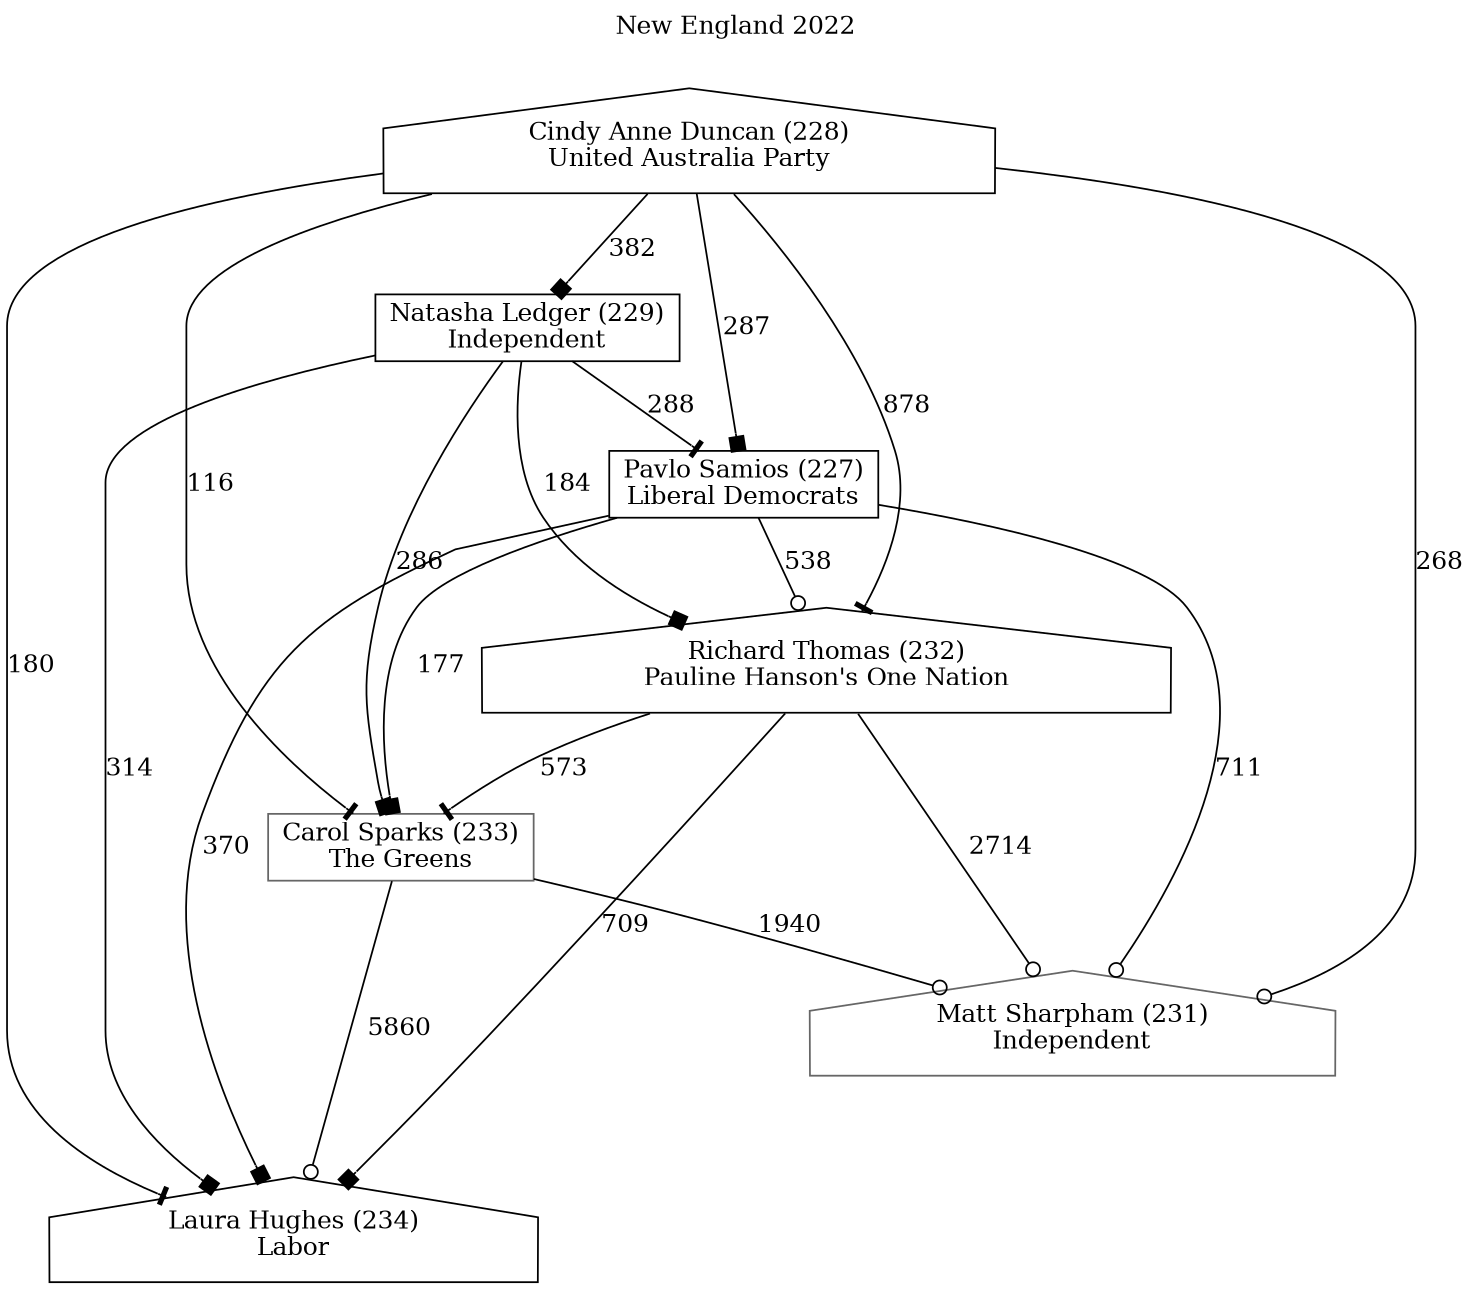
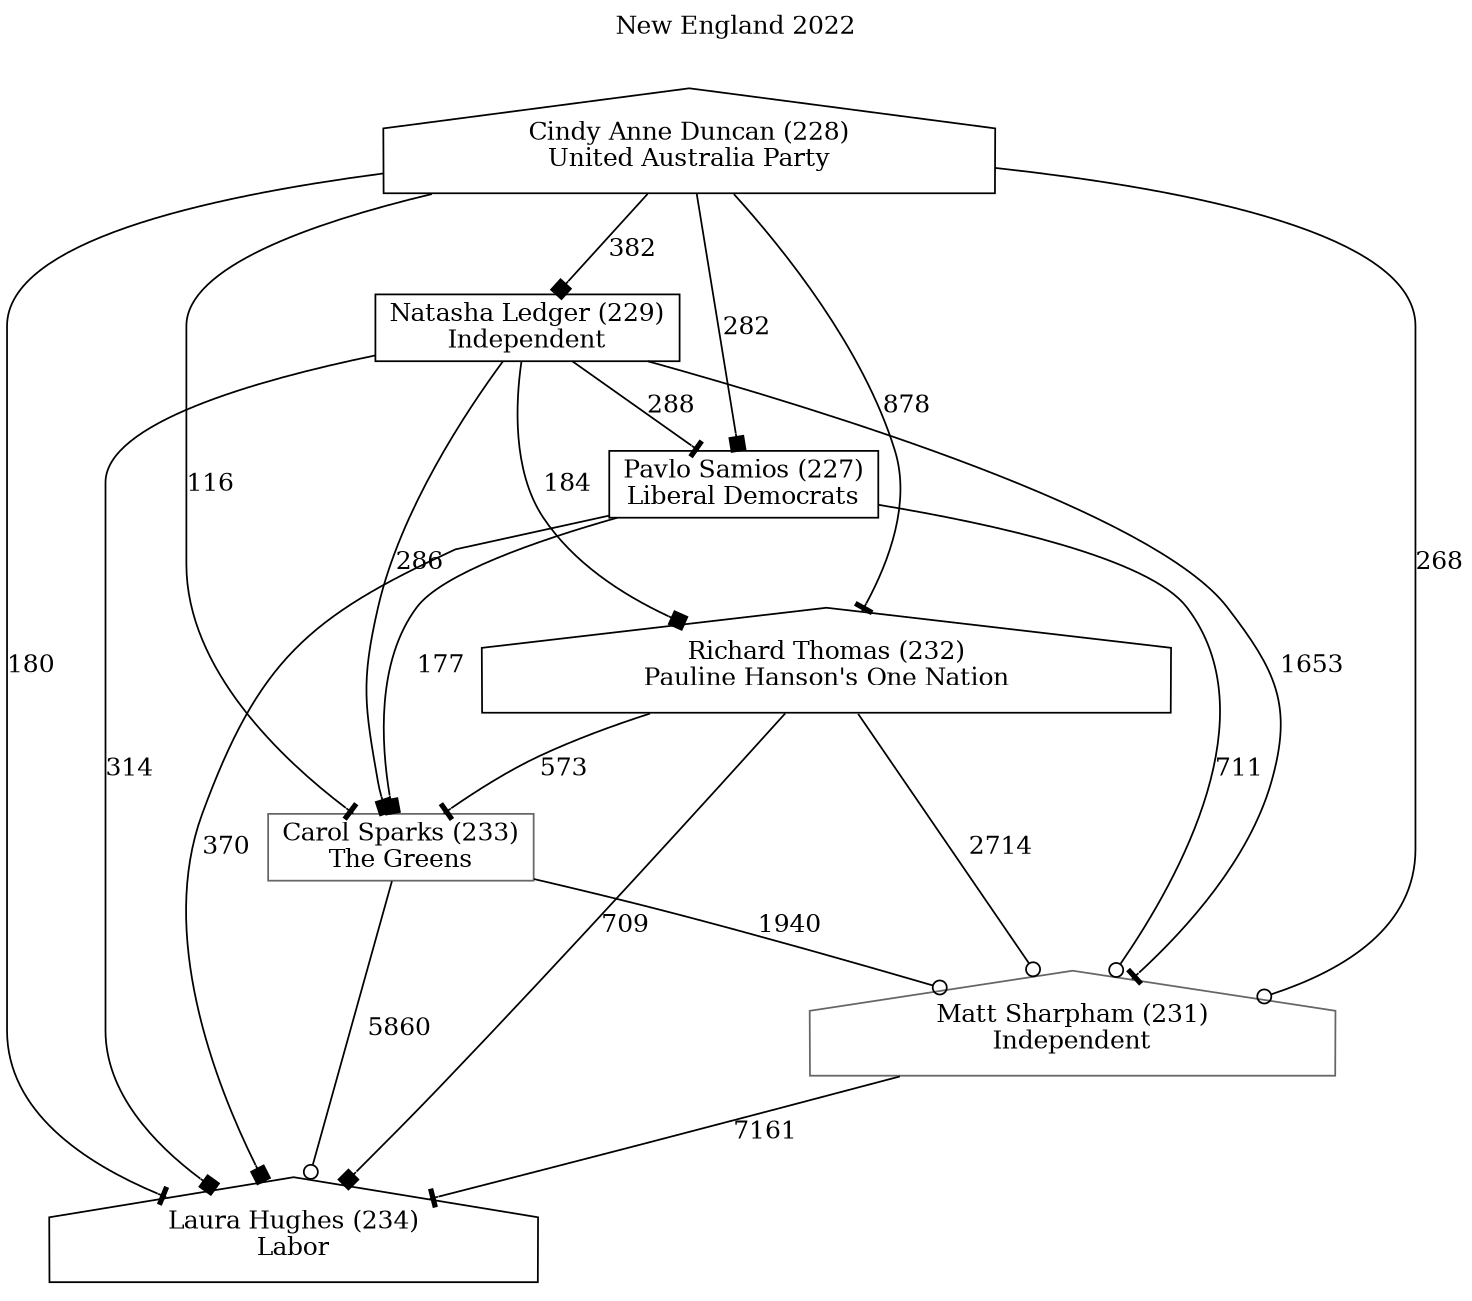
(747, 328) -> (747, 328)
none -> (1144, 544)
(777, 557) -> none
none -> (669, 1137)
